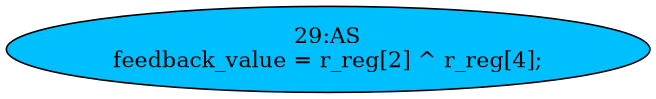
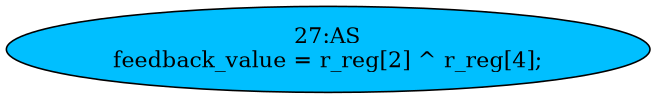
(328, 49) -> (328, 49)
